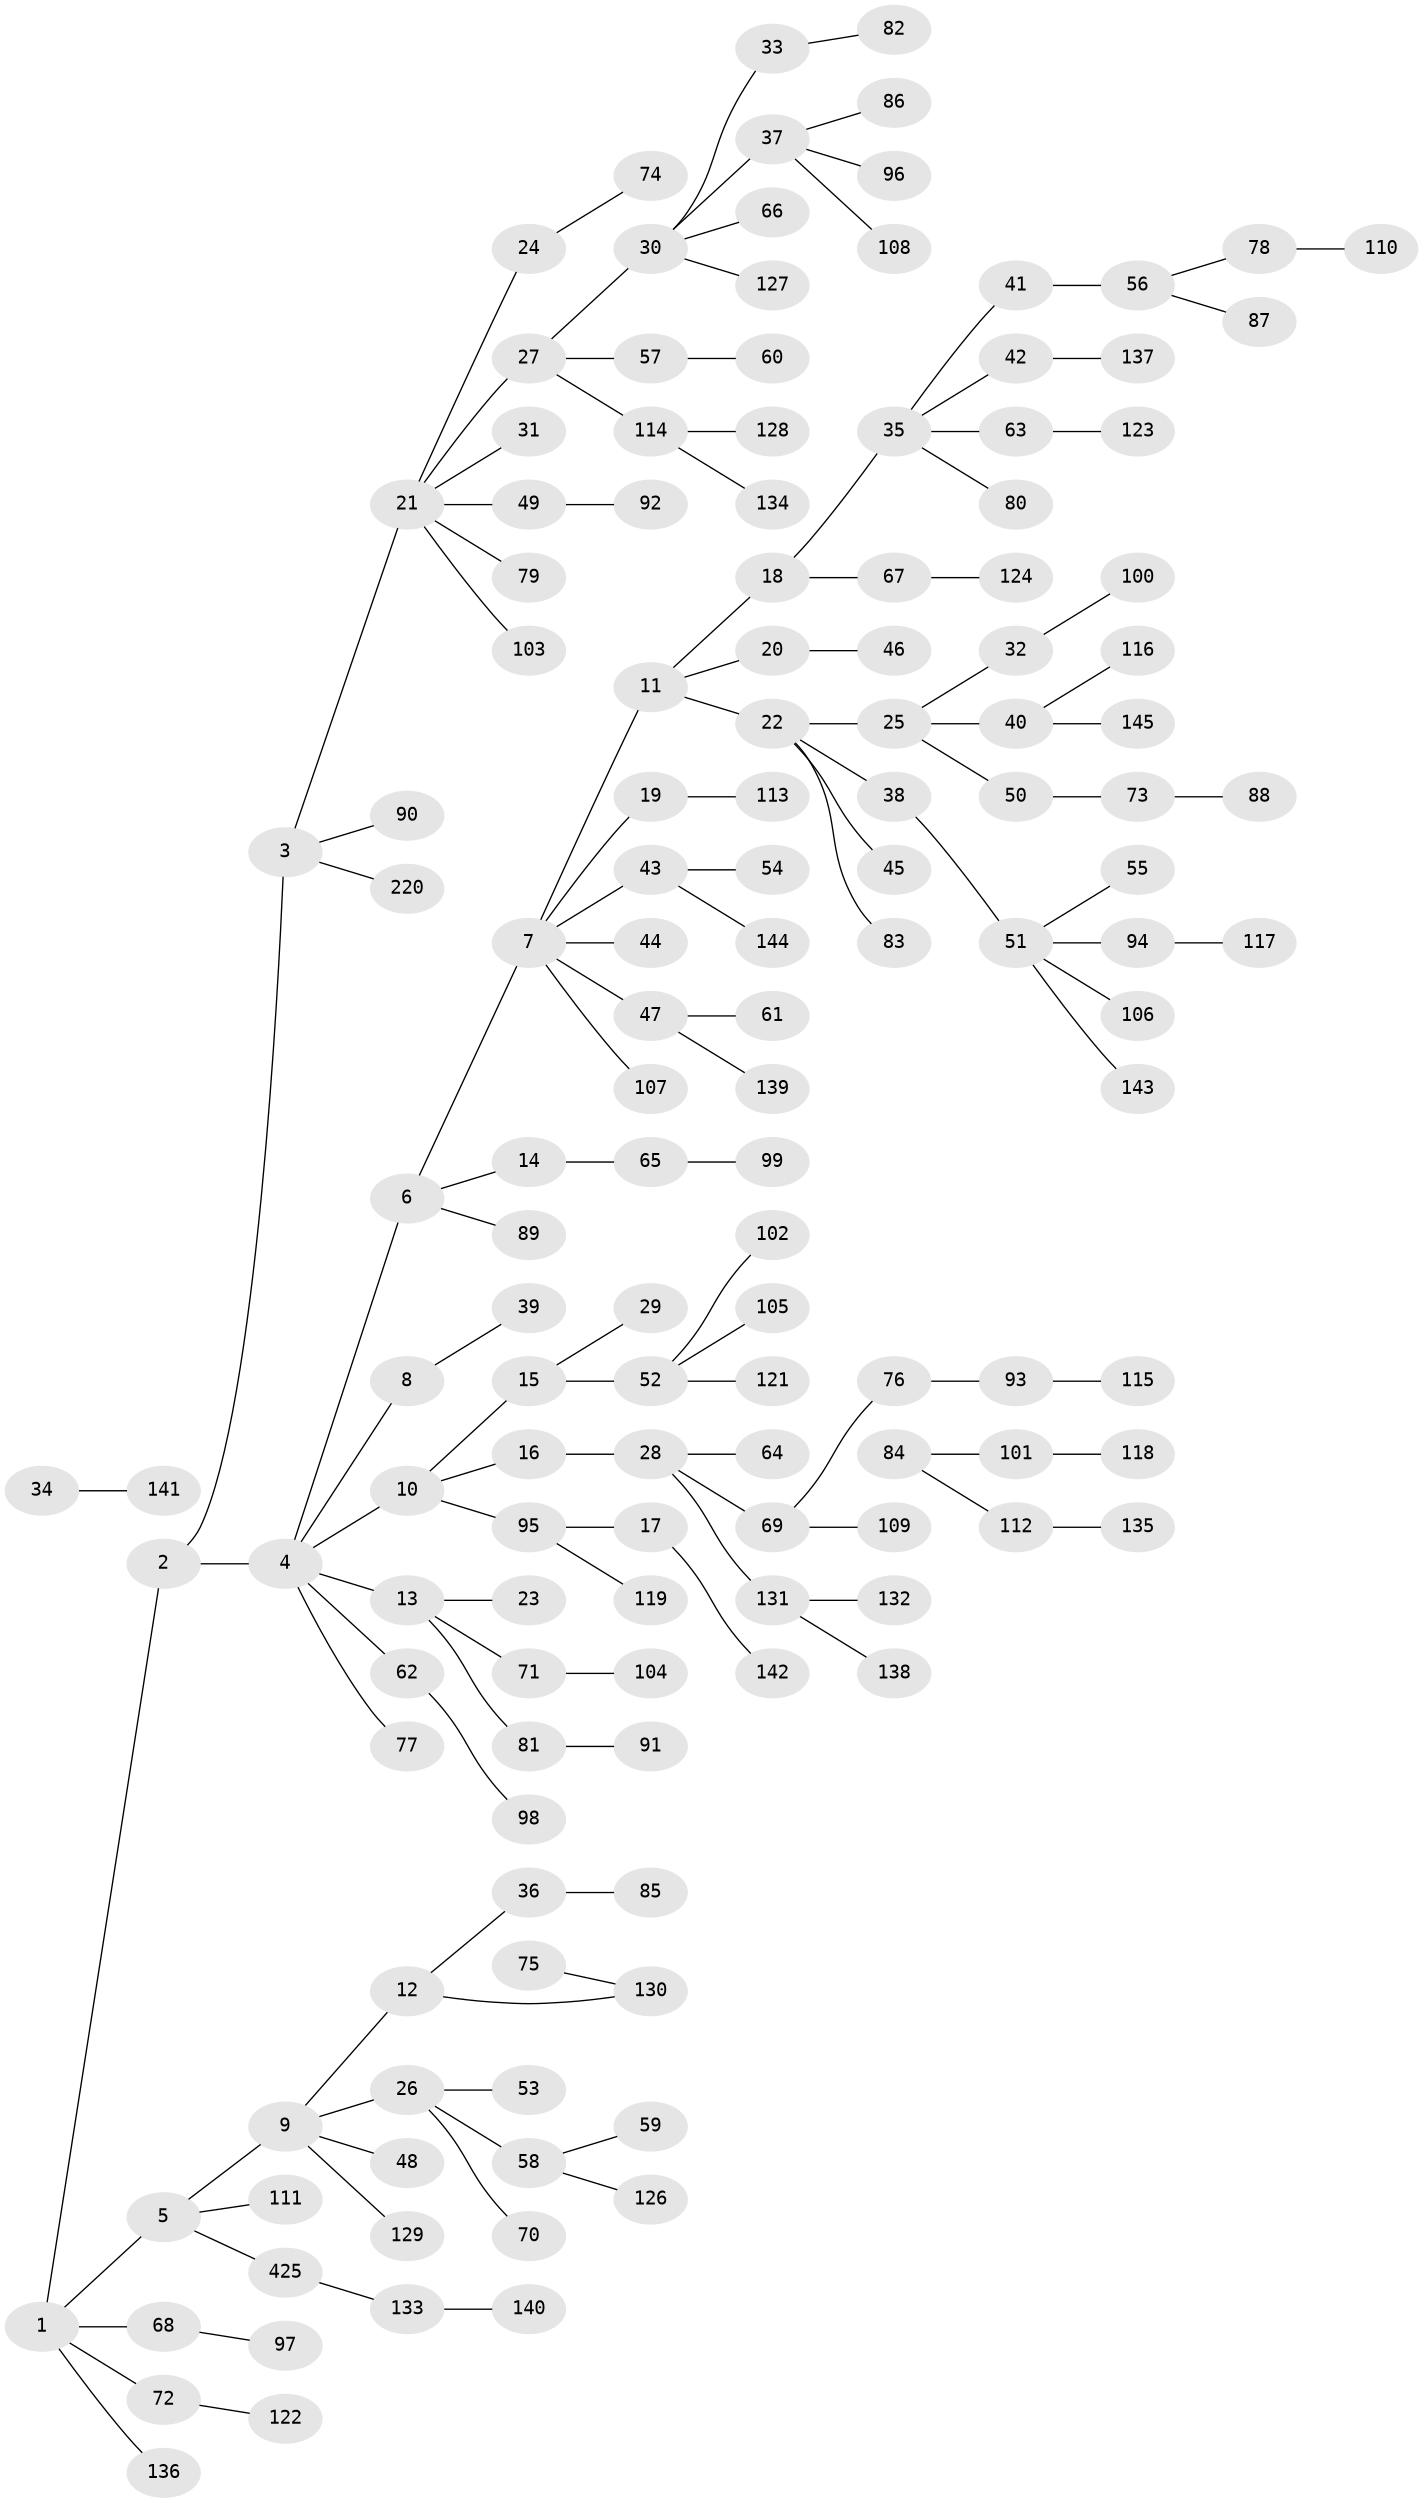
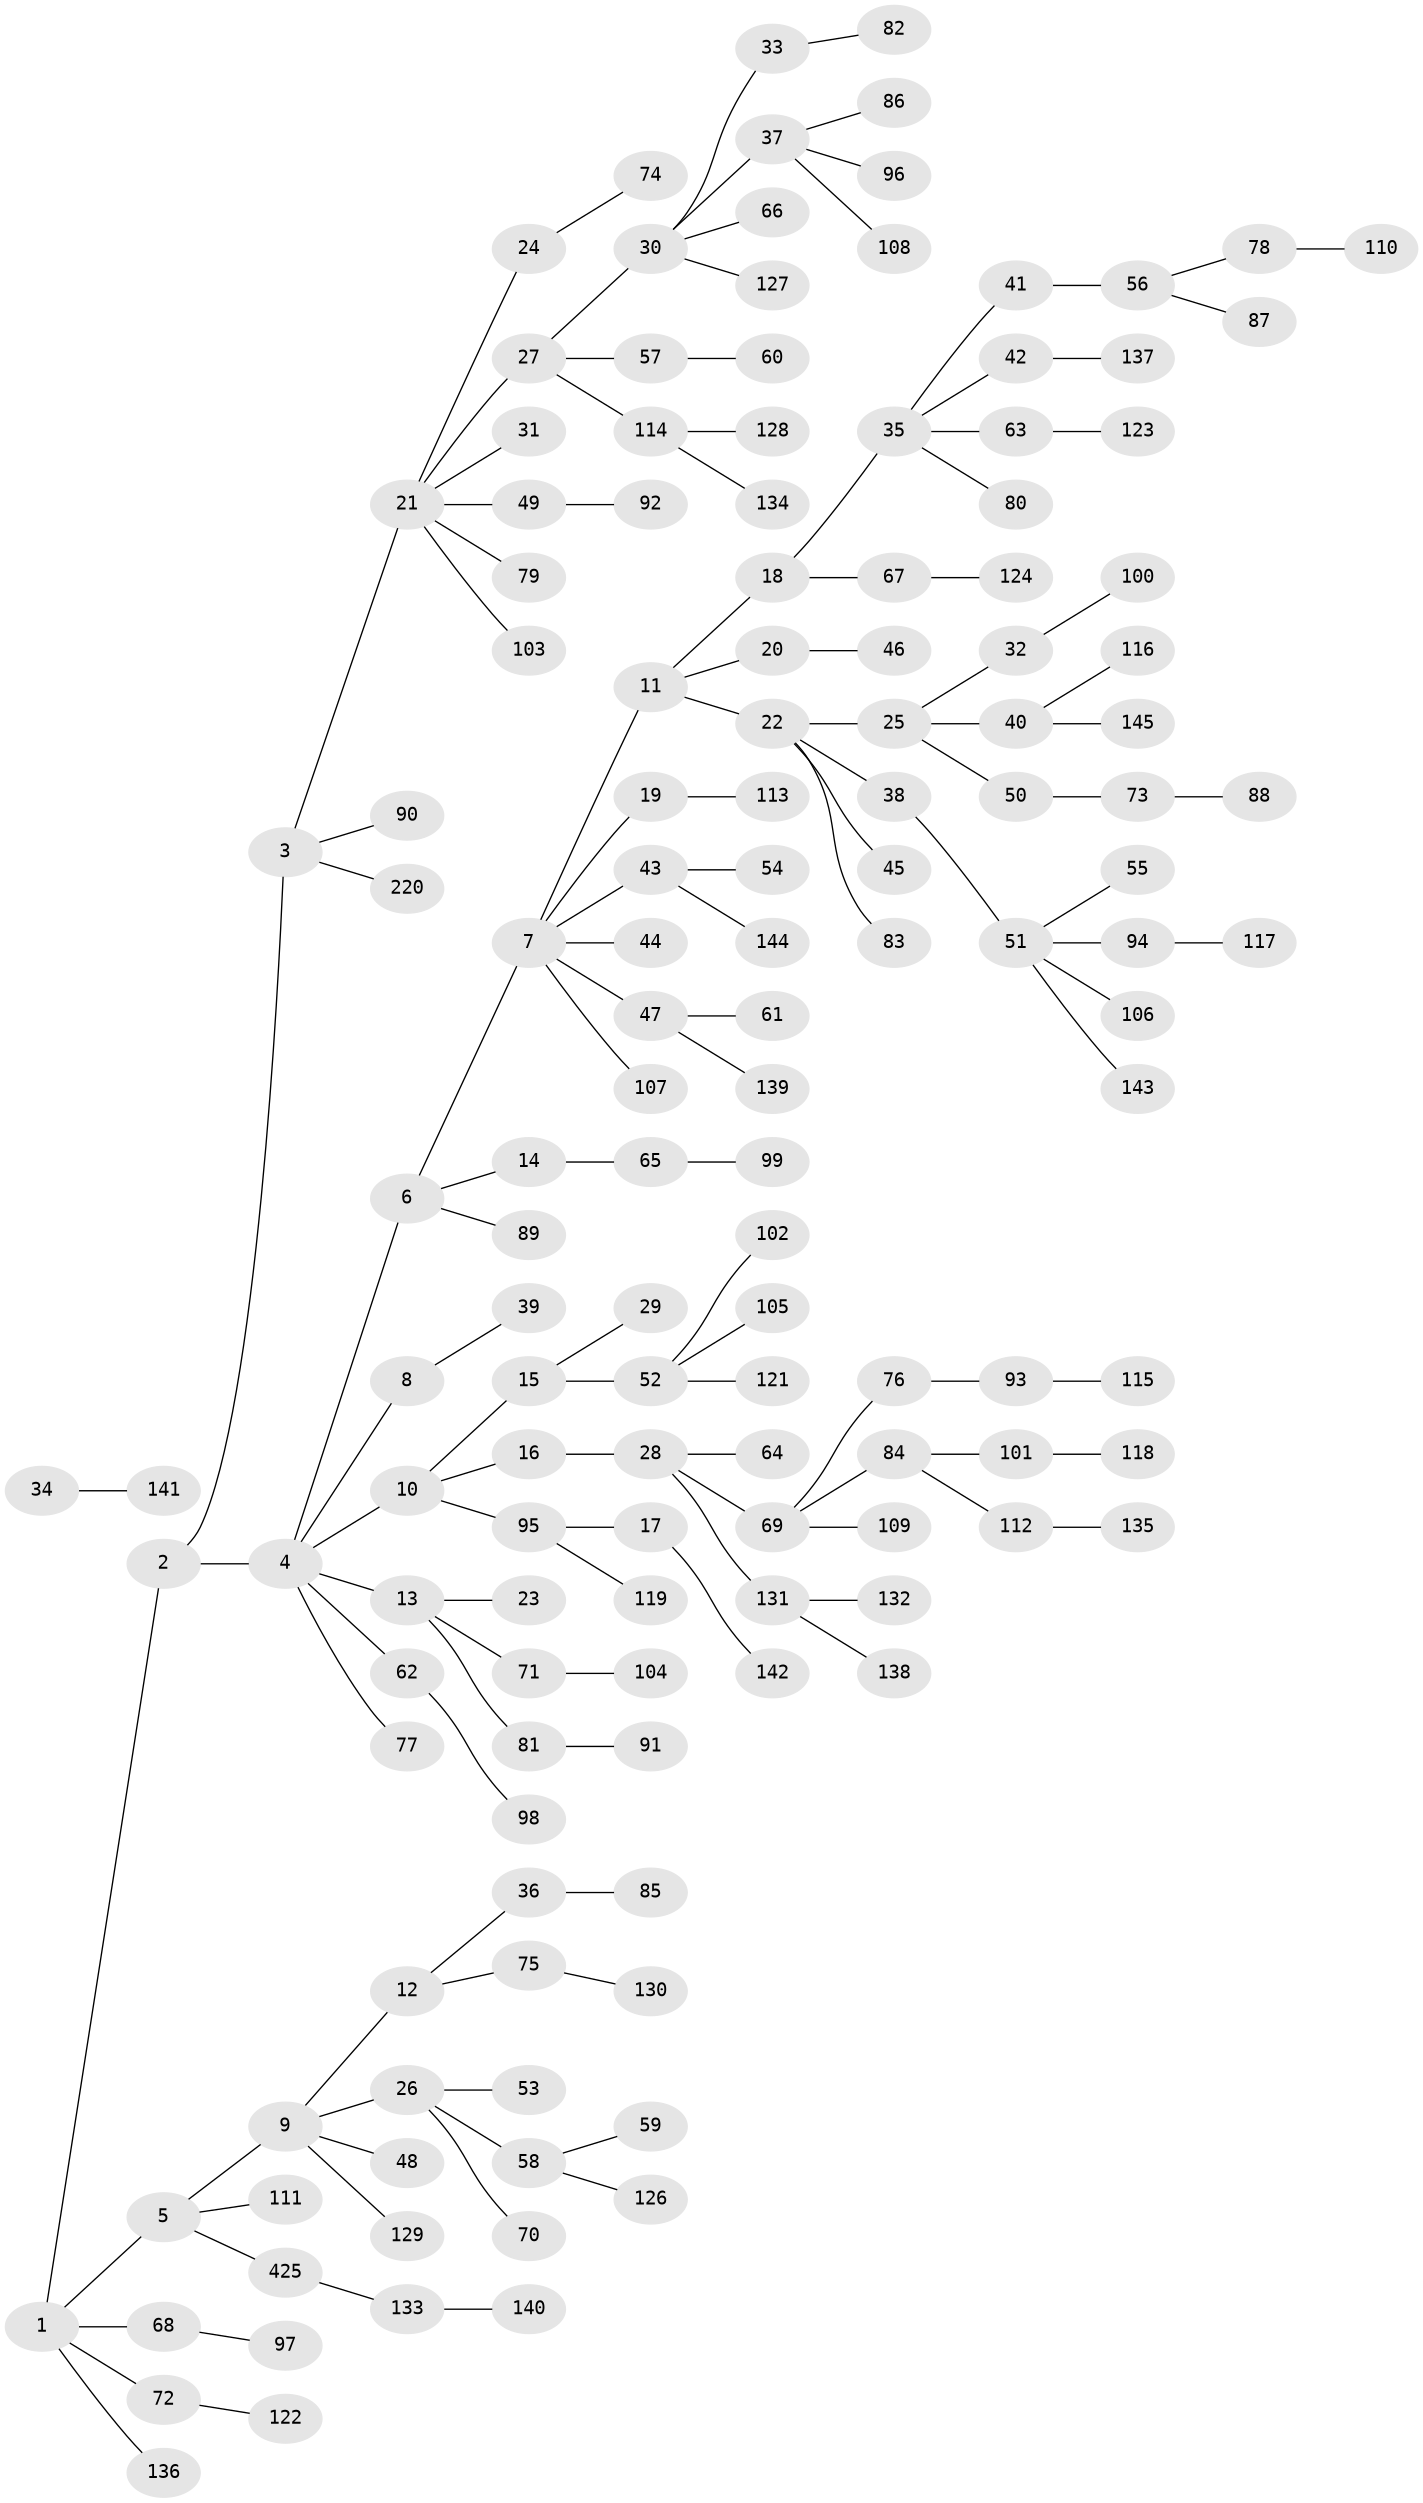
none -> (833, 1491)
(529, 2004) -> (468, 1978)
